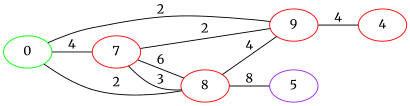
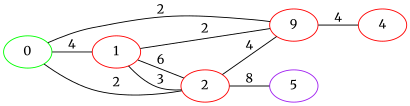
(116, 52) -> (116, 52)
(205, 86) -> (205, 86)
